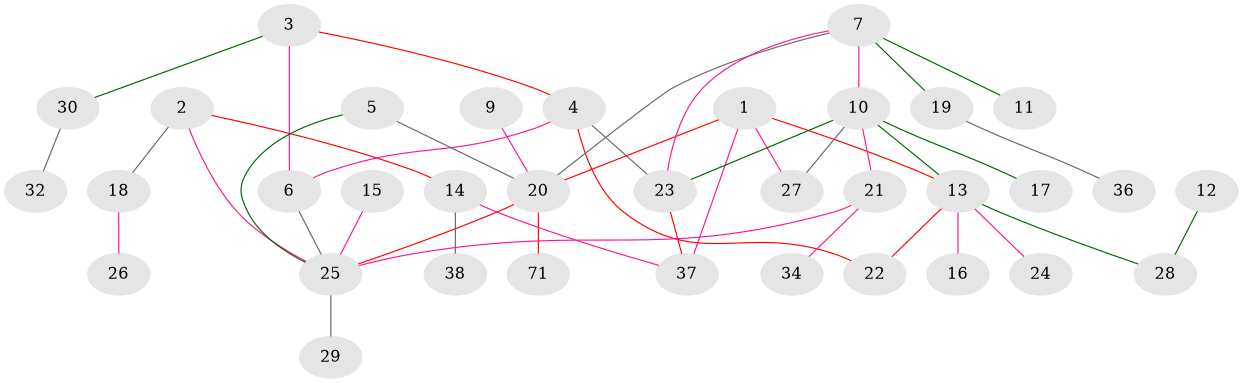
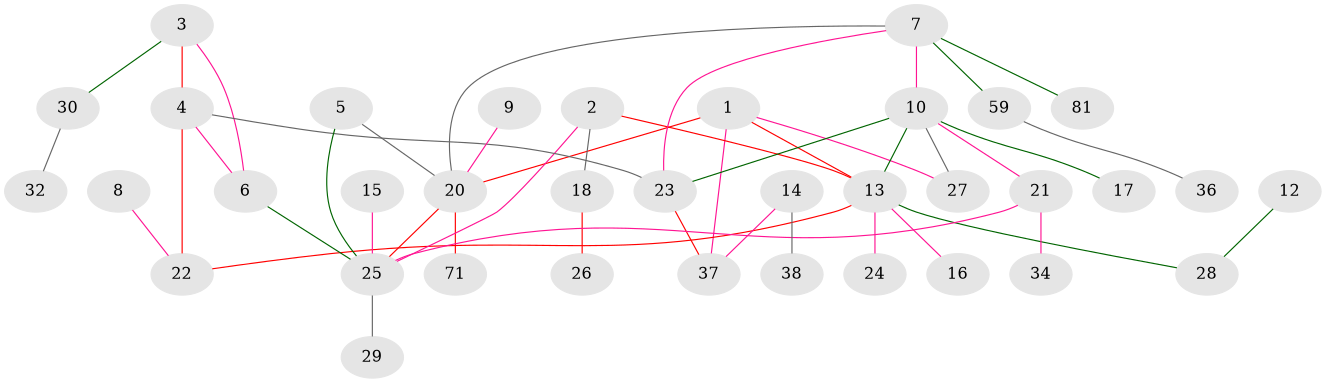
(942, 108) -> (999, 108)
(1025, 108) -> (1082, 108)
(323, 142) -> (737, 144)
none -> (119, 191)
(119, 233) -> (582, 236)
(310, 233) -> (309, 233)
